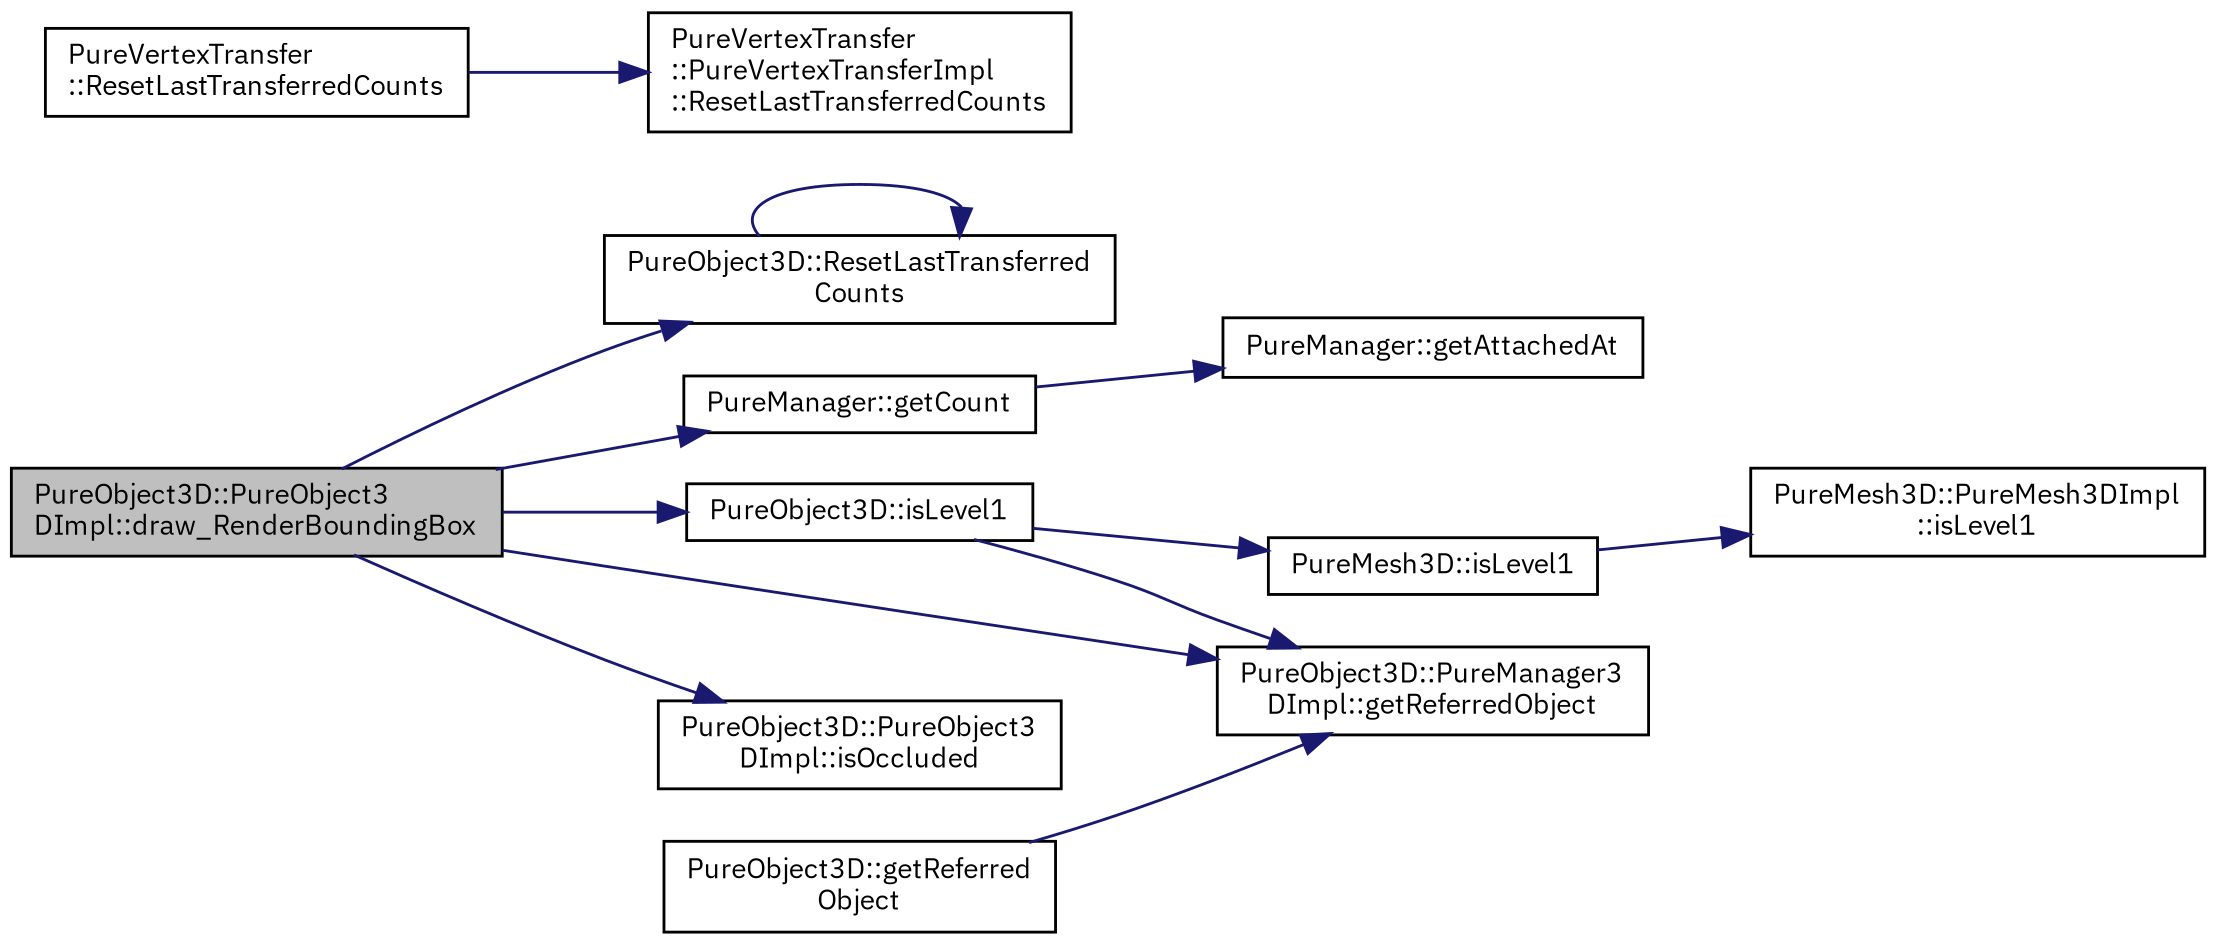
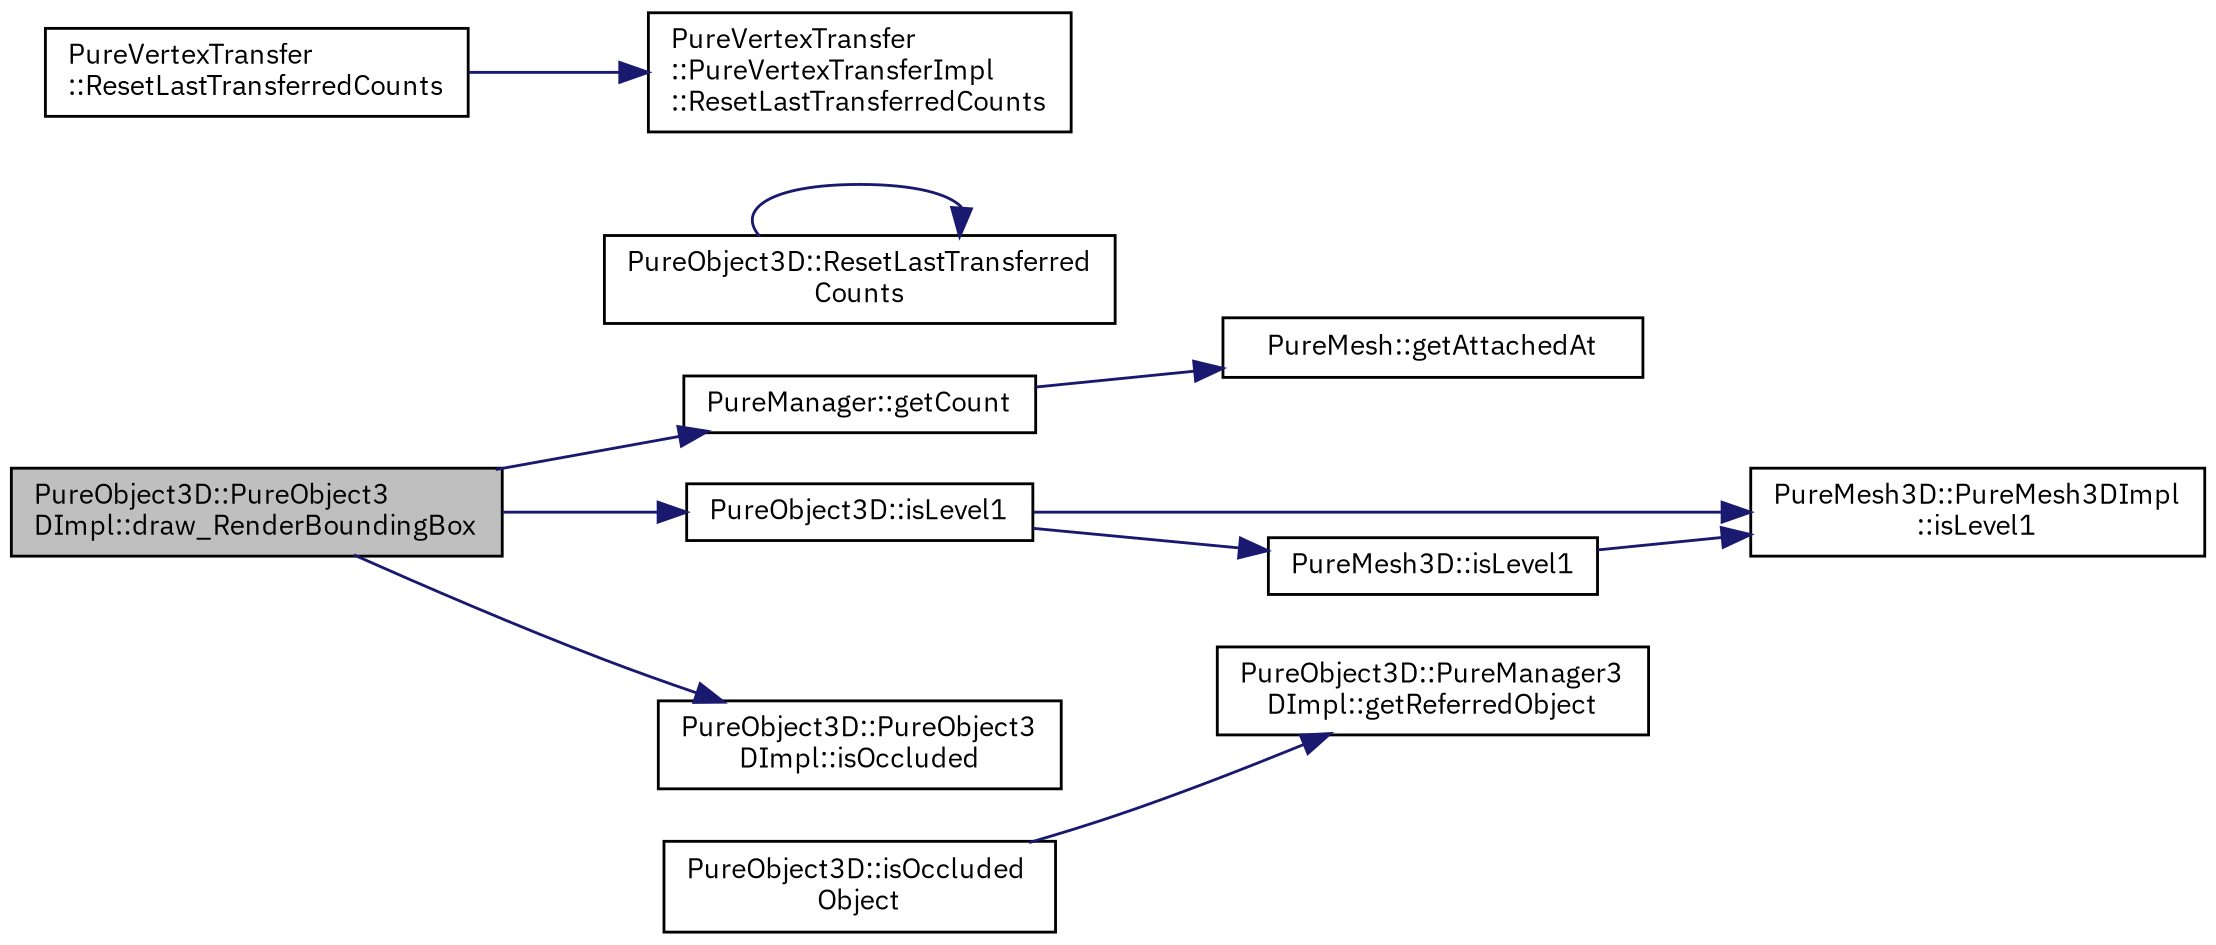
(1433, 348) -> (1433, 348)
(499, 394) -> none
(1124, 583) -> (1378, 512)
(845, 603) -> none
(860, 887) -> (860, 887)
